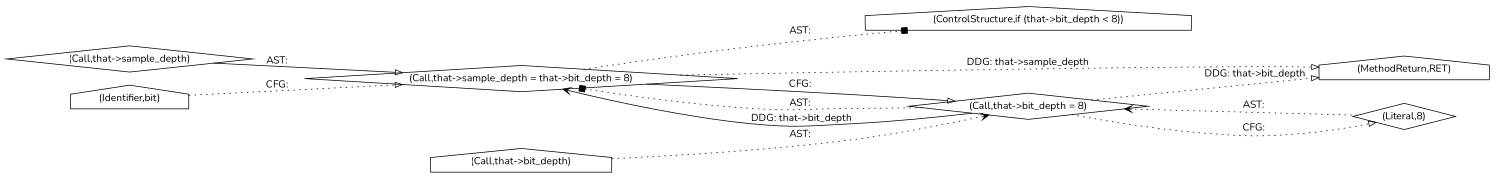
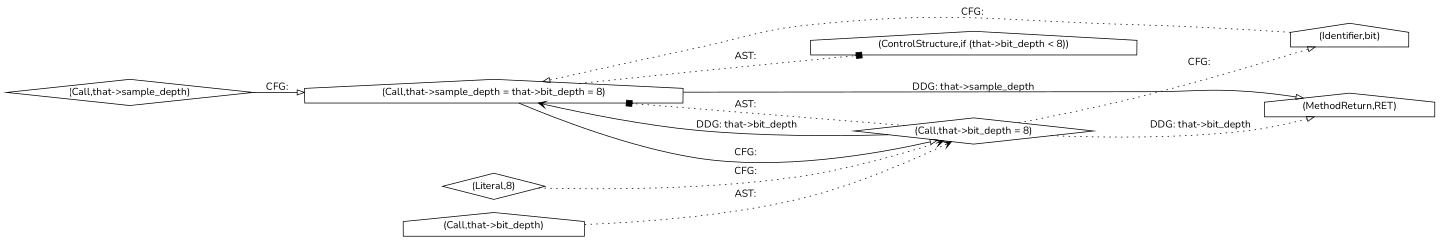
(279, 61) -> (279, 87)
(996, 69) -> (990, 92)
(521, 79) -> (494, 92)
(1255, 105) -> (747, 171)
(1220, 134) -> (1179, 87)
